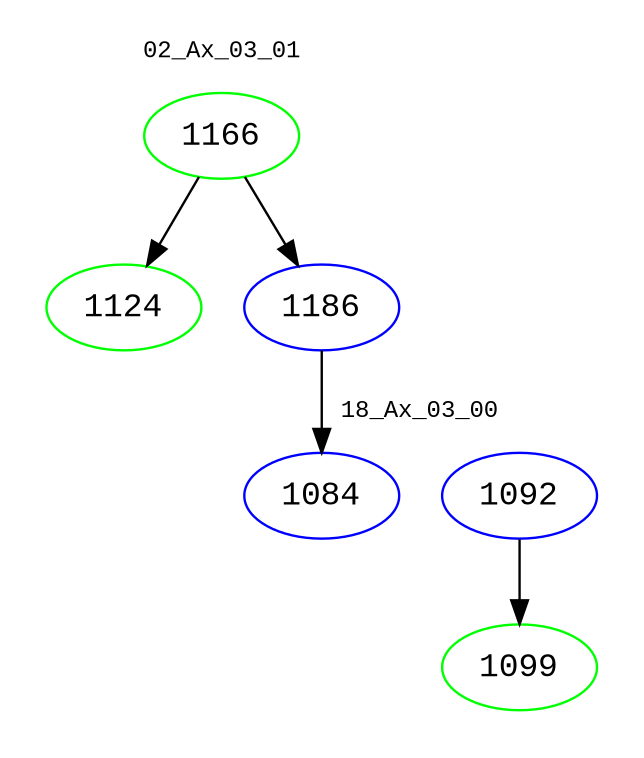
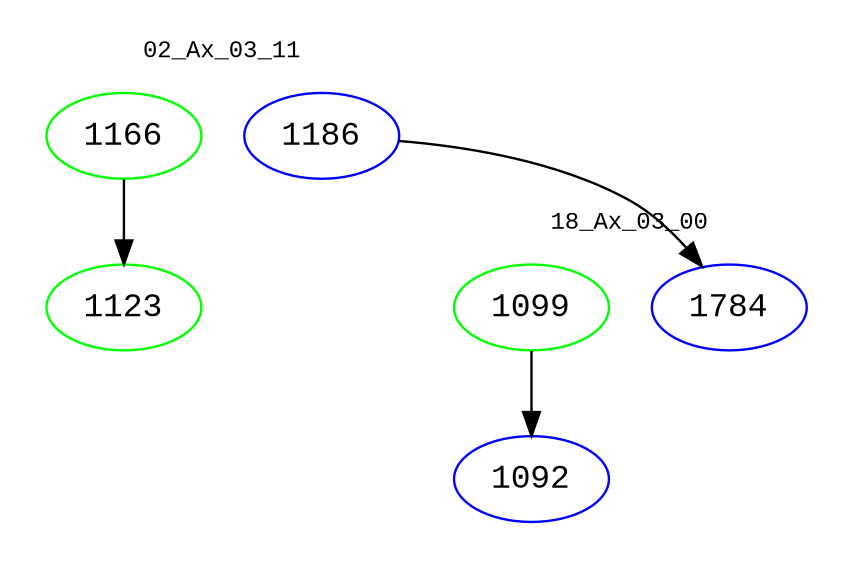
(223, 51) -> (223, 51)
(265, 211) -> none
(124, 307) -> (124, 307)
(322, 496) -> (729, 307)
(520, 570) -> (531, 382)
